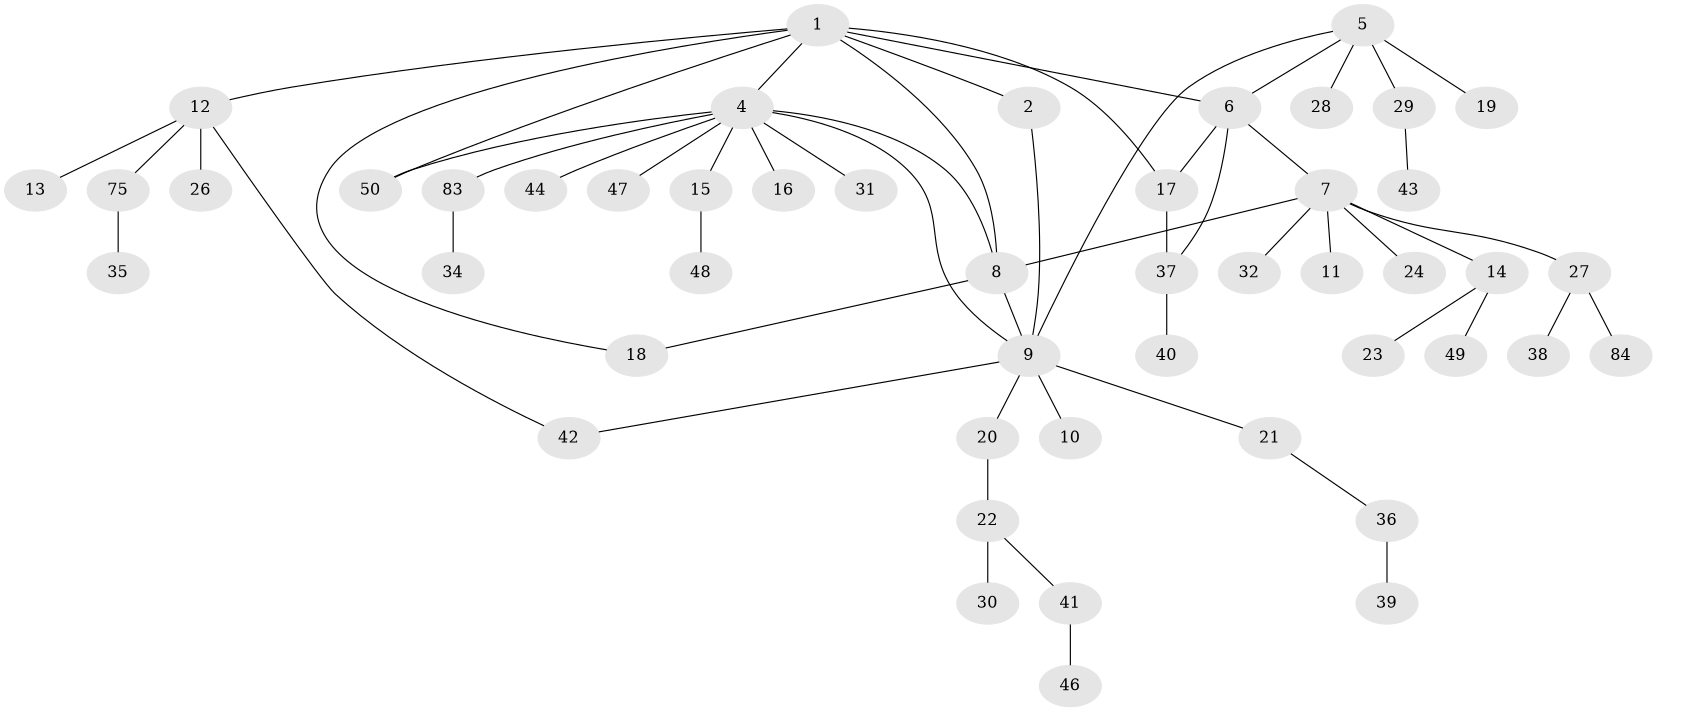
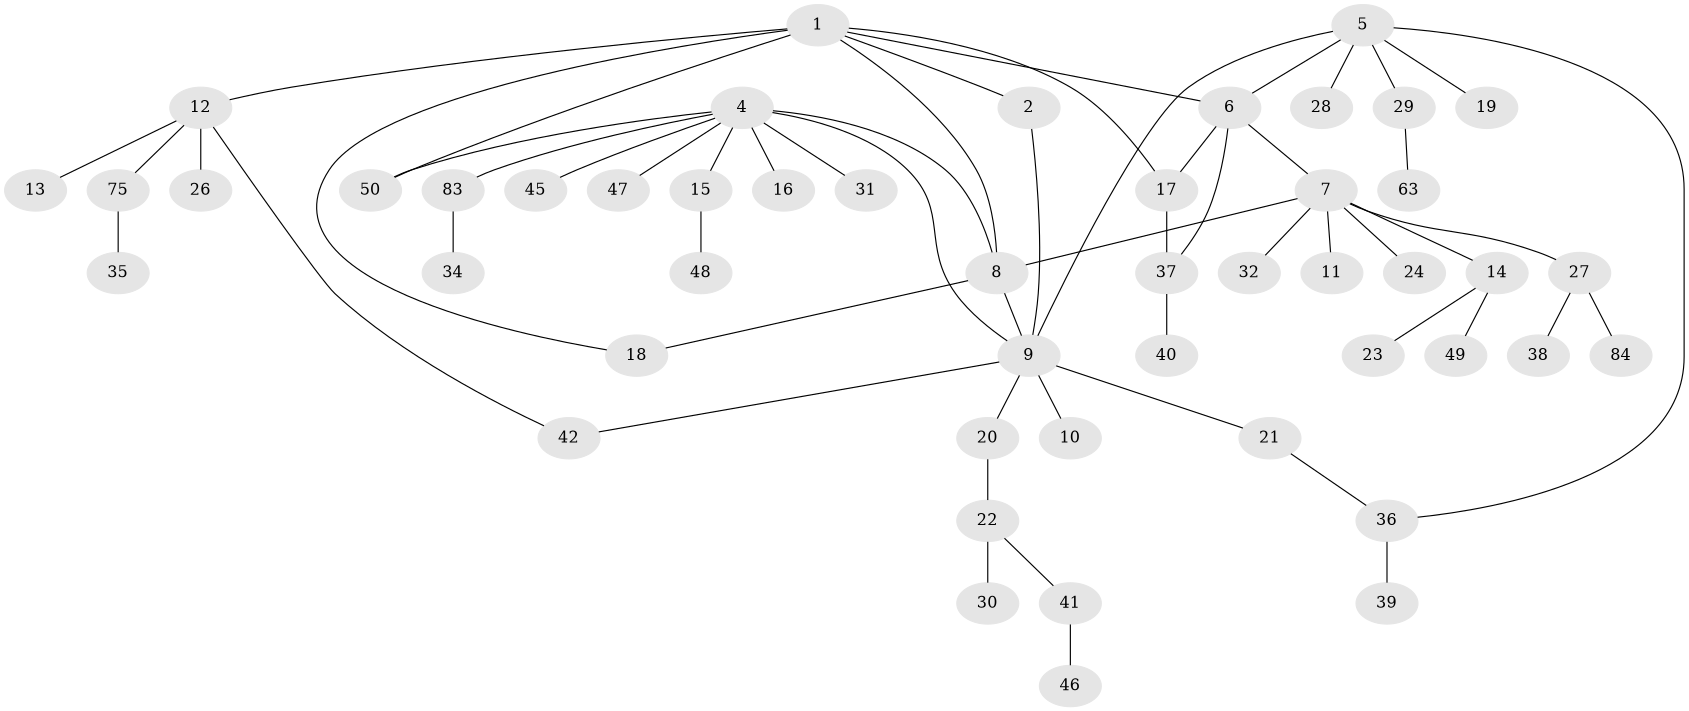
(780, 67) -> none
(536, 190) -> (536, 190)
(1409, 190) -> (1409, 190)
none -> (1684, 261)
